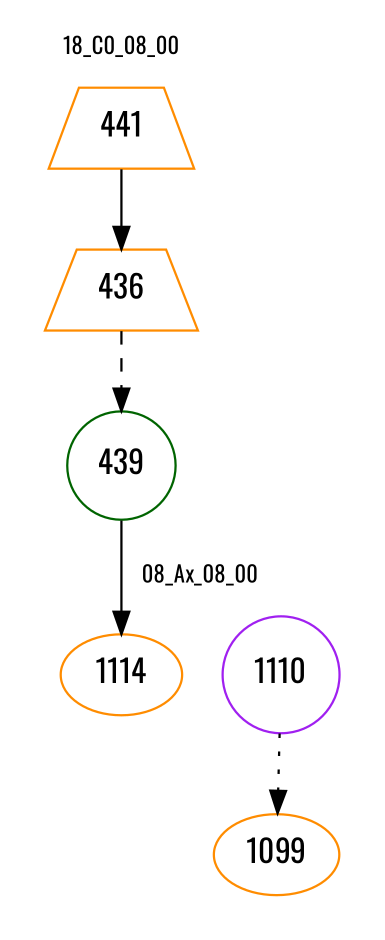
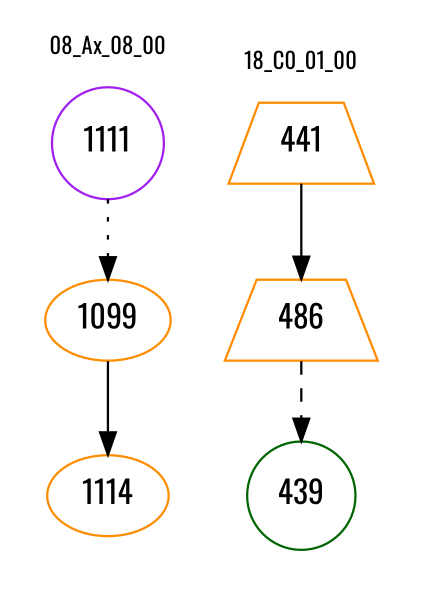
(121, 48) -> (301, 63)
(121, 290) -> (301, 320)
(121, 571) -> (108, 396)
(281, 675) -> (108, 143)
